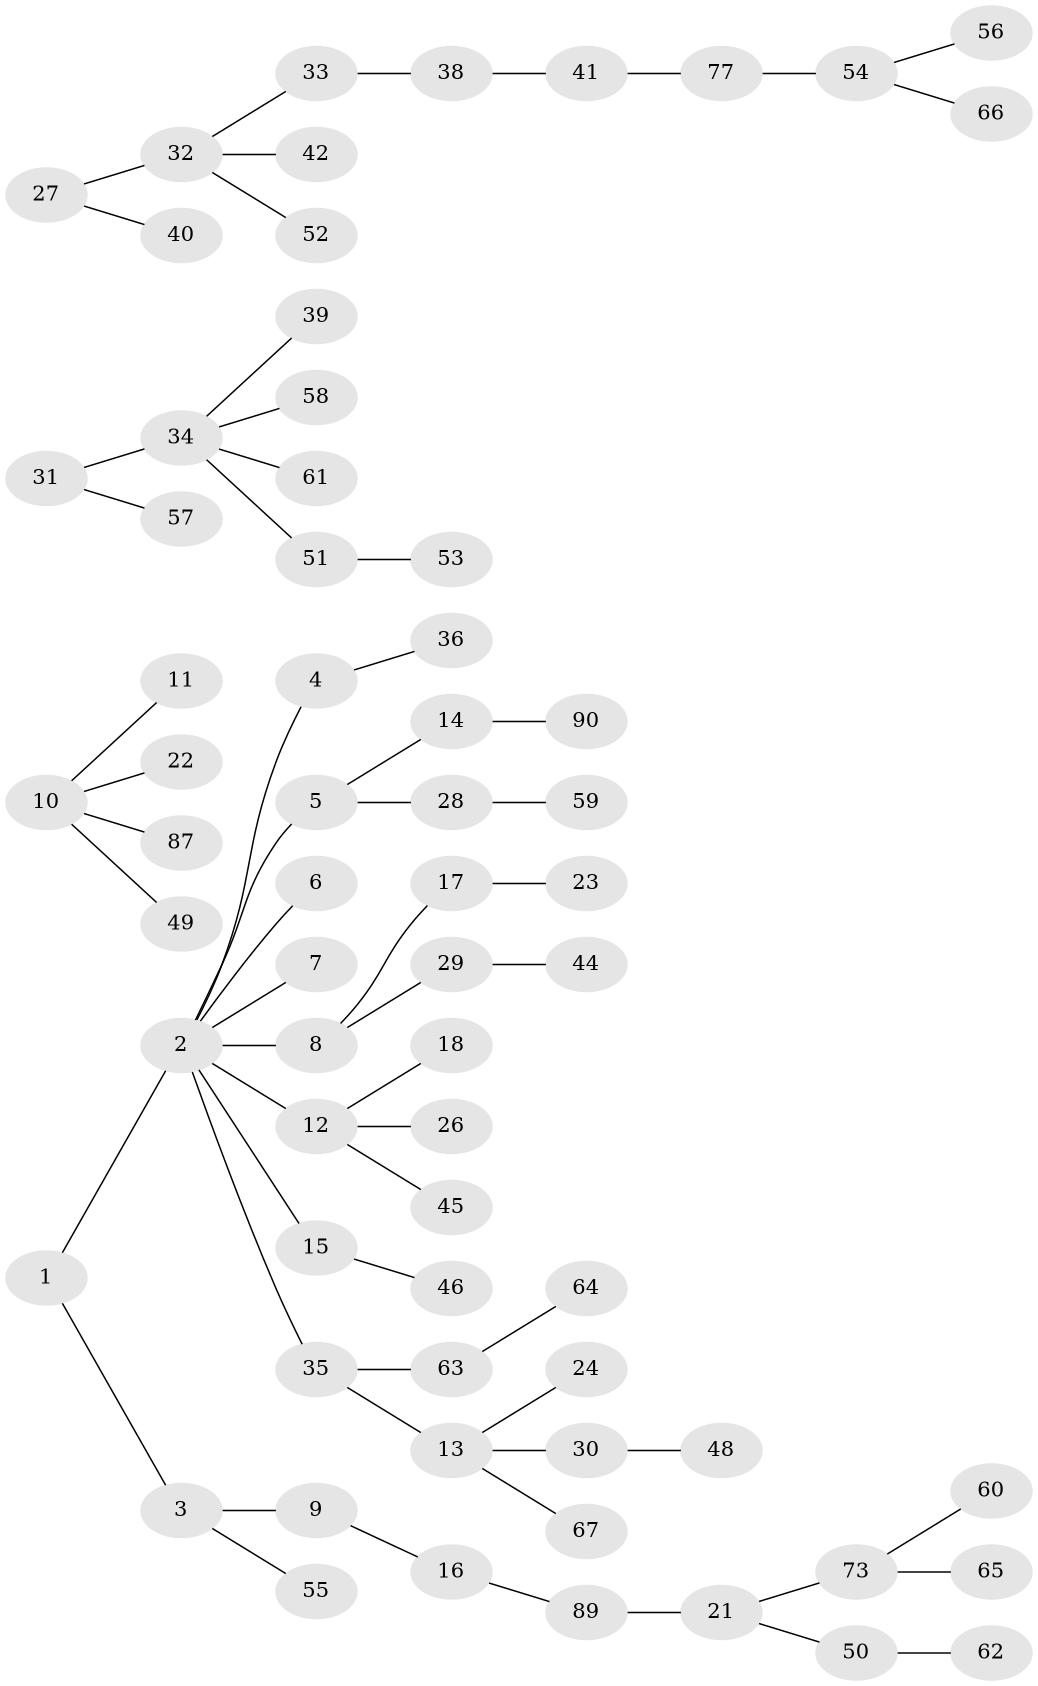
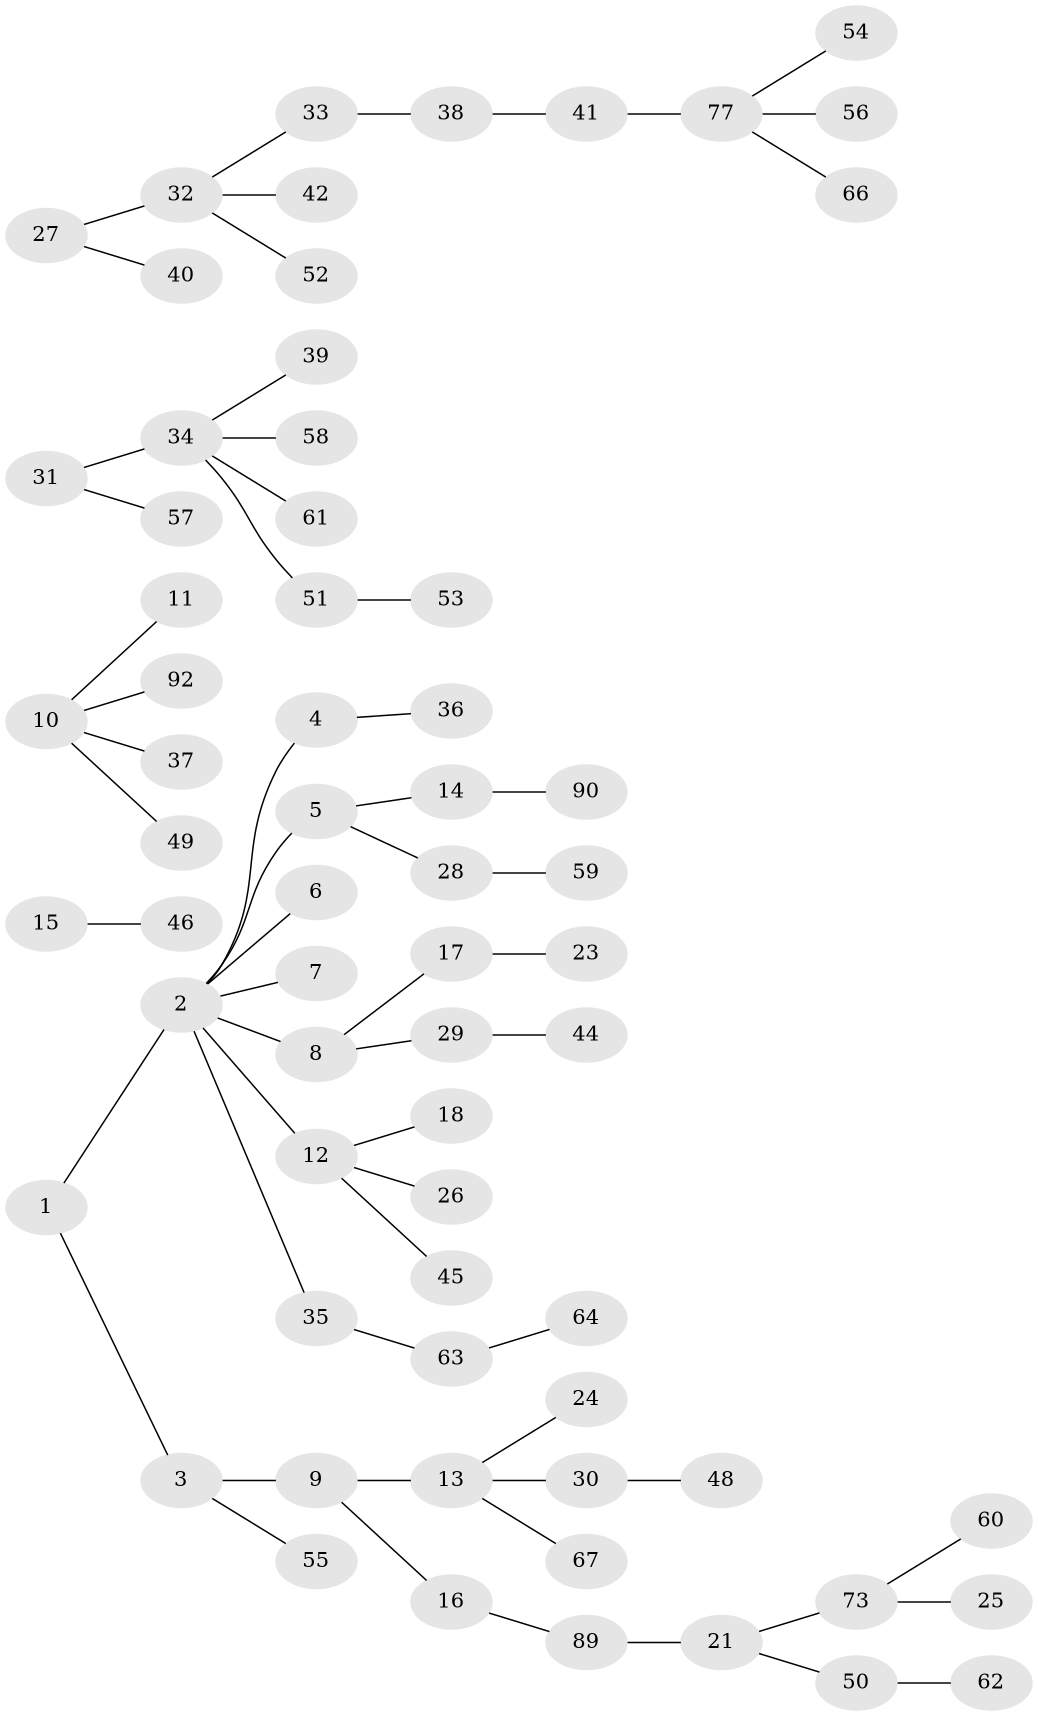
(924, 53) -> (789, 114)
(924, 94) -> (789, 154)
(182, 762) -> (182, 681)
(182, 843) -> (182, 762)
(249, 1147) -> none
(384, 1410) -> (384, 1480)
(992, 1572) -> (992, 1602)
